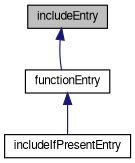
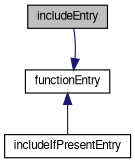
(60, 55) -> (75, 43)
